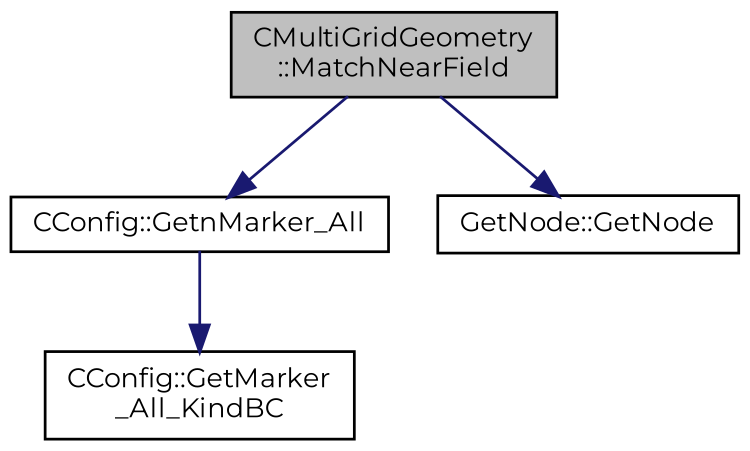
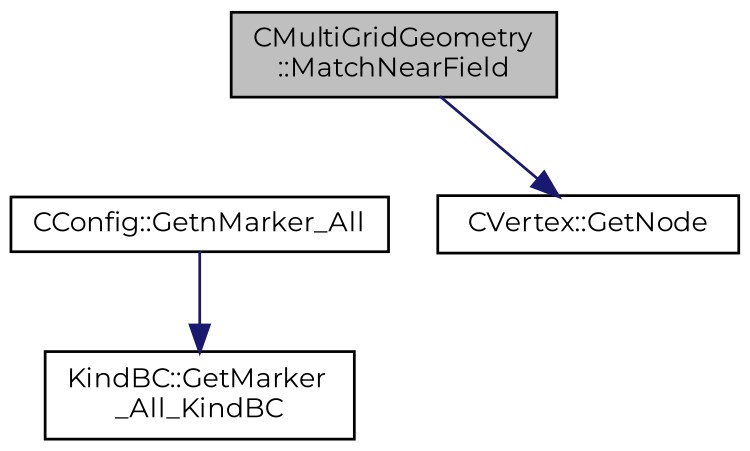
(299, 138) -> none
(588, 224) -> (588, 224)
(200, 395) -> (200, 395)
